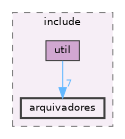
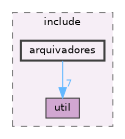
(63, 74) -> (63, 74)
